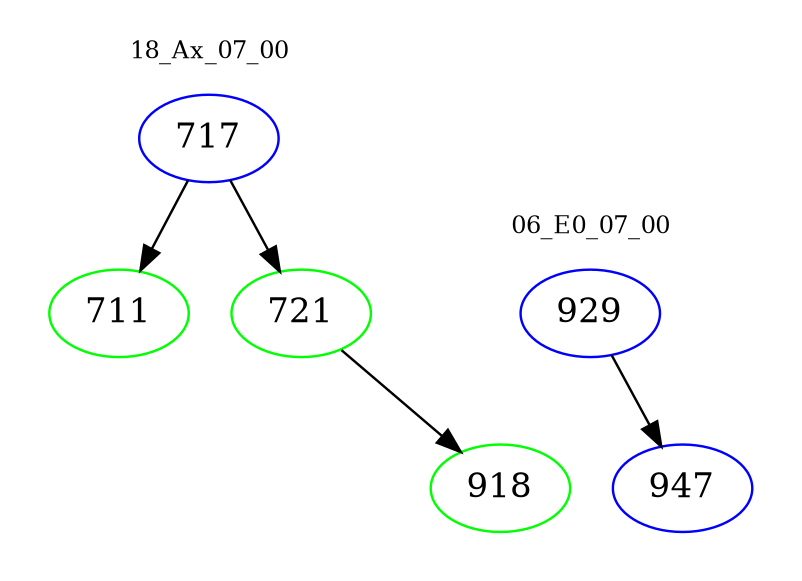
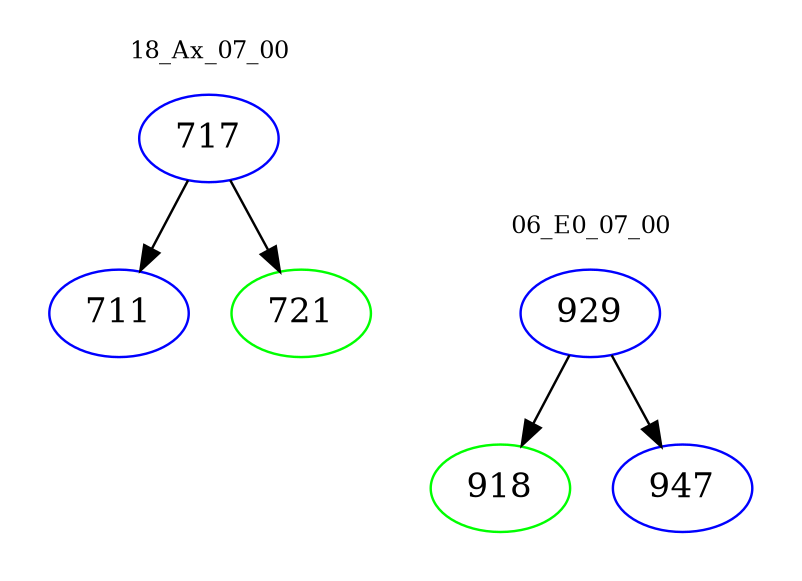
(119, 313) -> (119, 313)
(392, 393) -> (551, 389)
